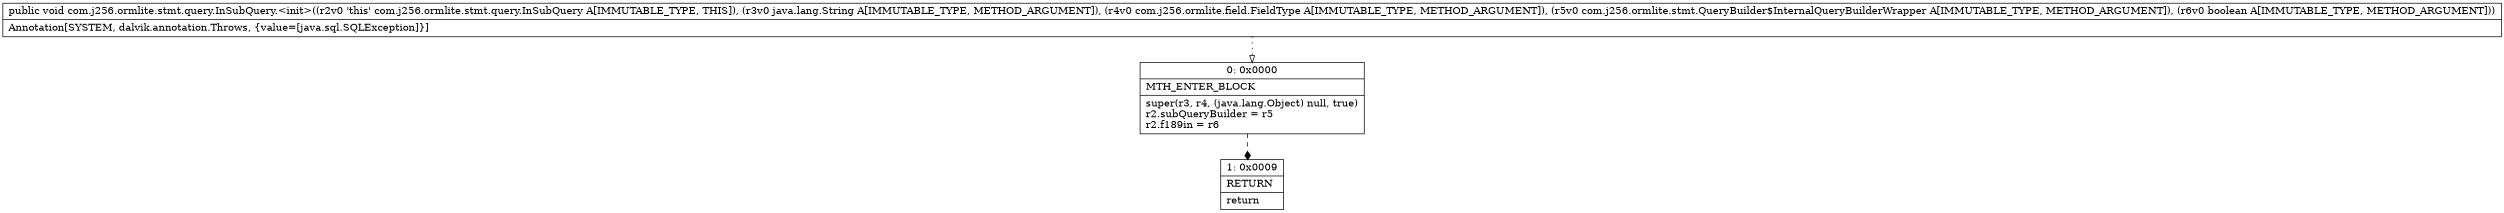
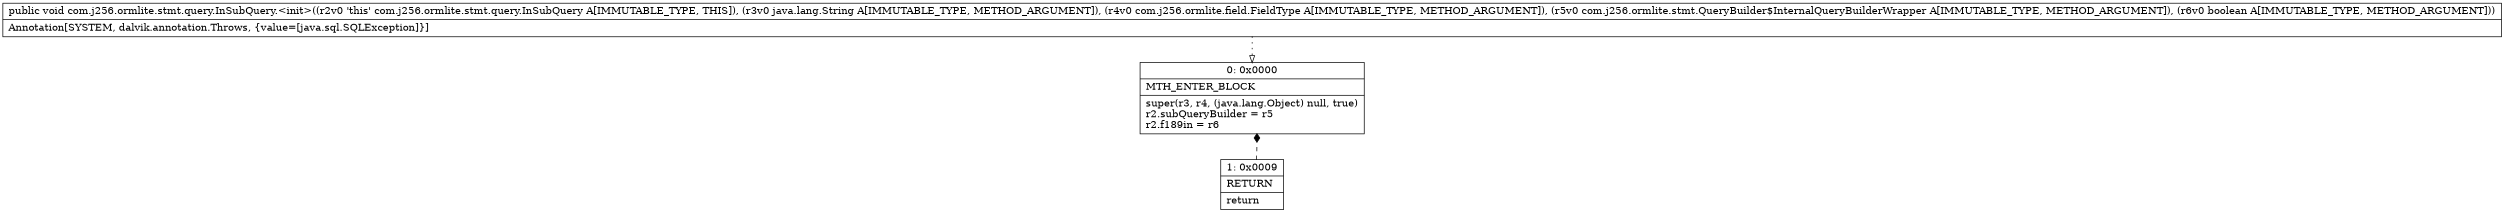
(1247, 142) -> (1257, 151)
